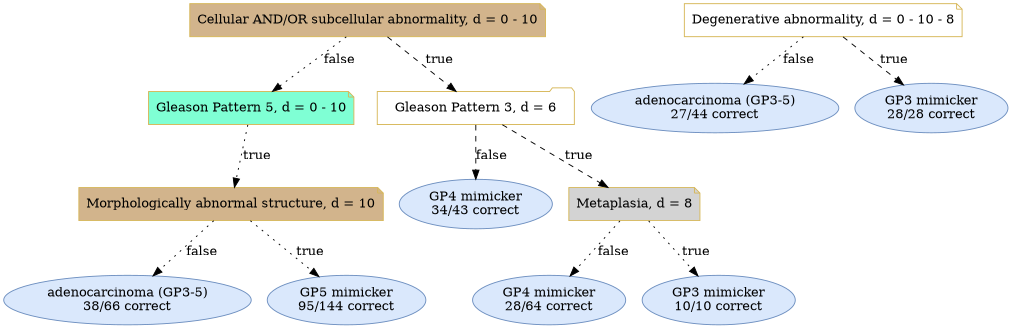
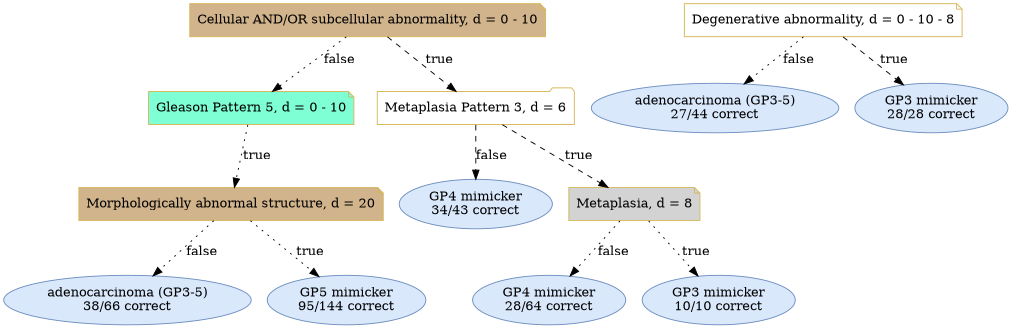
(476, 108) -> (476, 108)
(231, 204) -> (231, 204)
